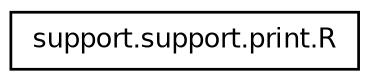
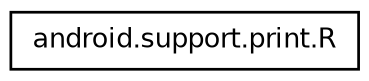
(185, 41) -> (185, 41)
